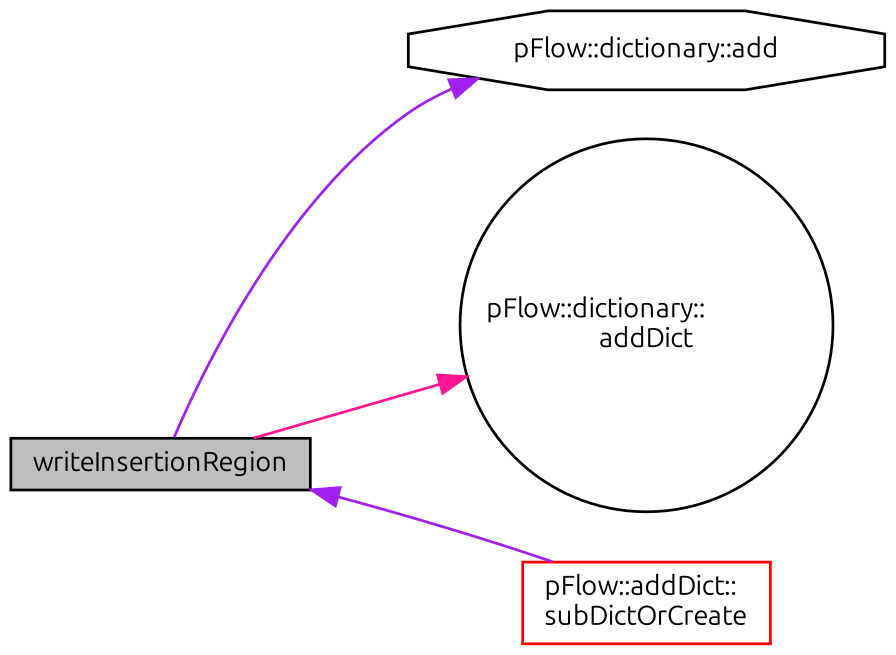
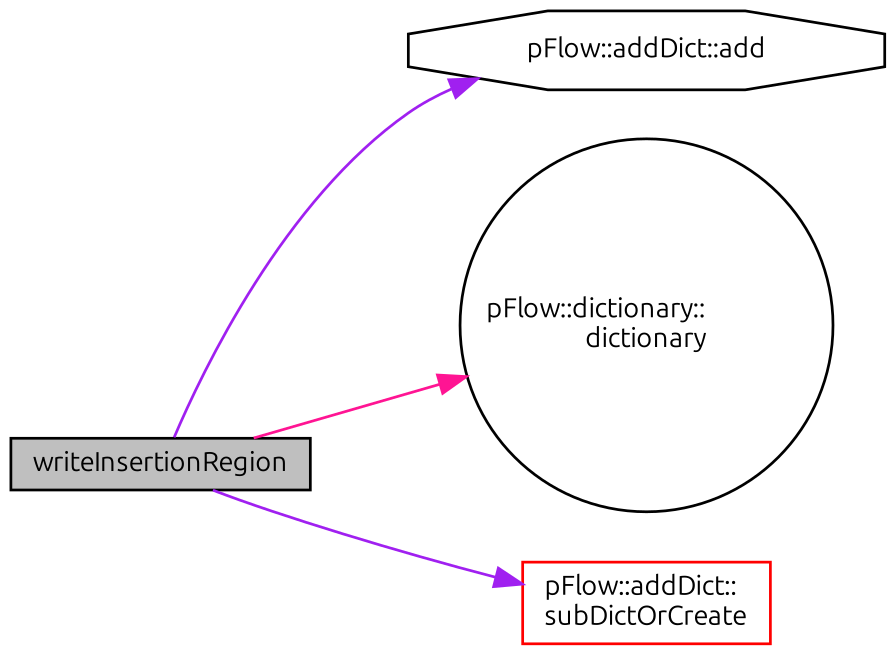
(647, 50) -> (647, 50)
(647, 325) -> (647, 325)
(446, 528) -> (353, 537)
